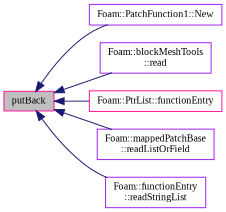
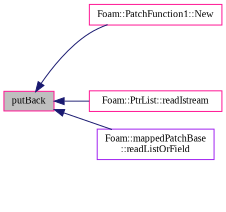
(156, 15) -> (156, 15)
(156, 58) -> none
(156, 101) -> (156, 101)
(156, 192) -> none
